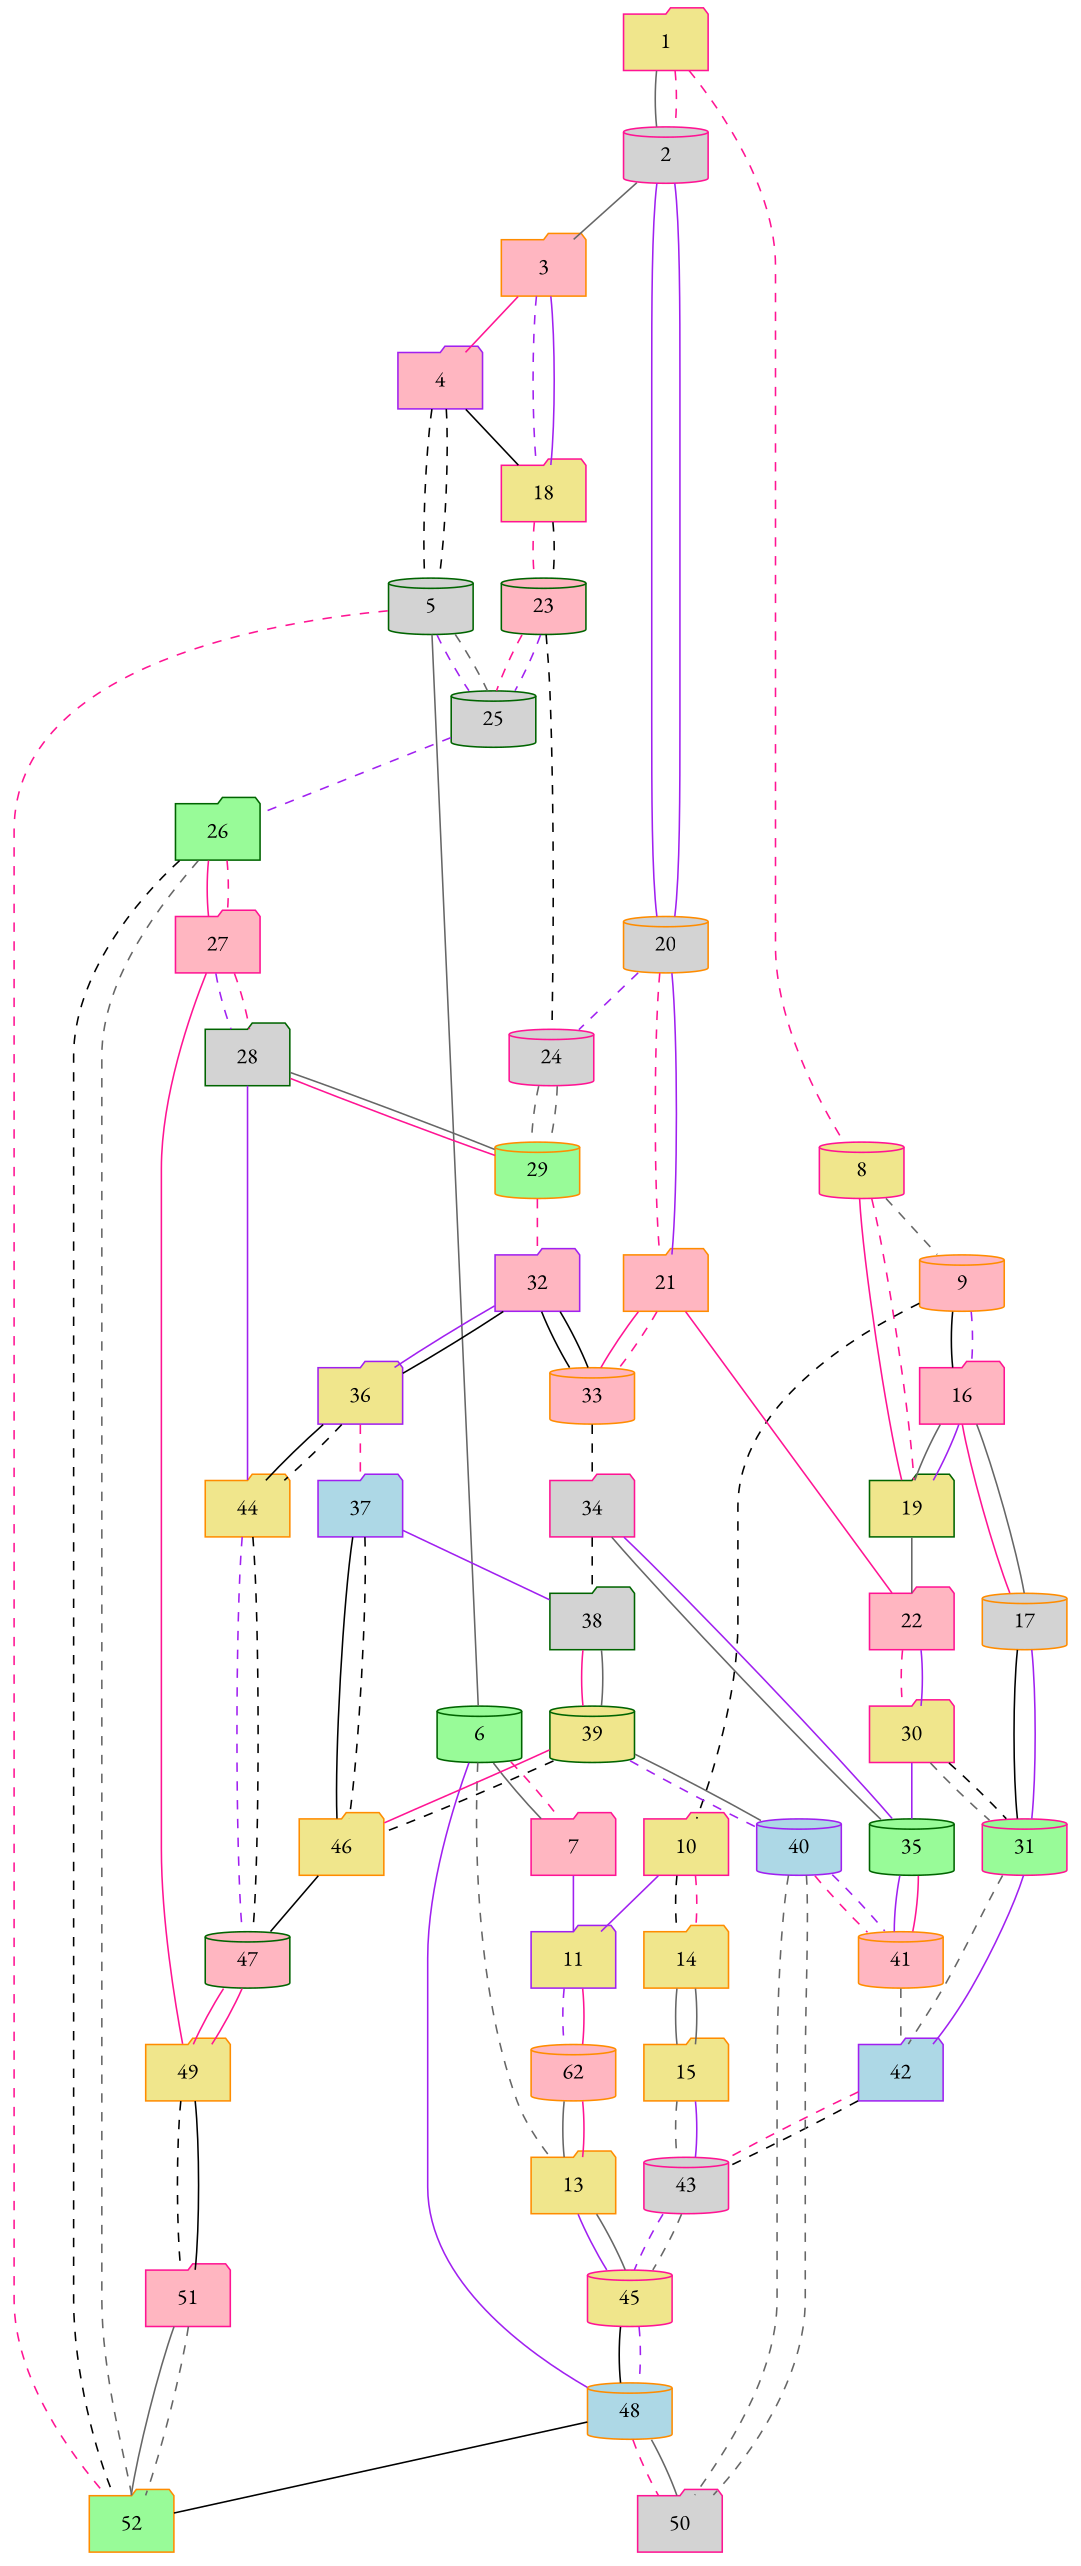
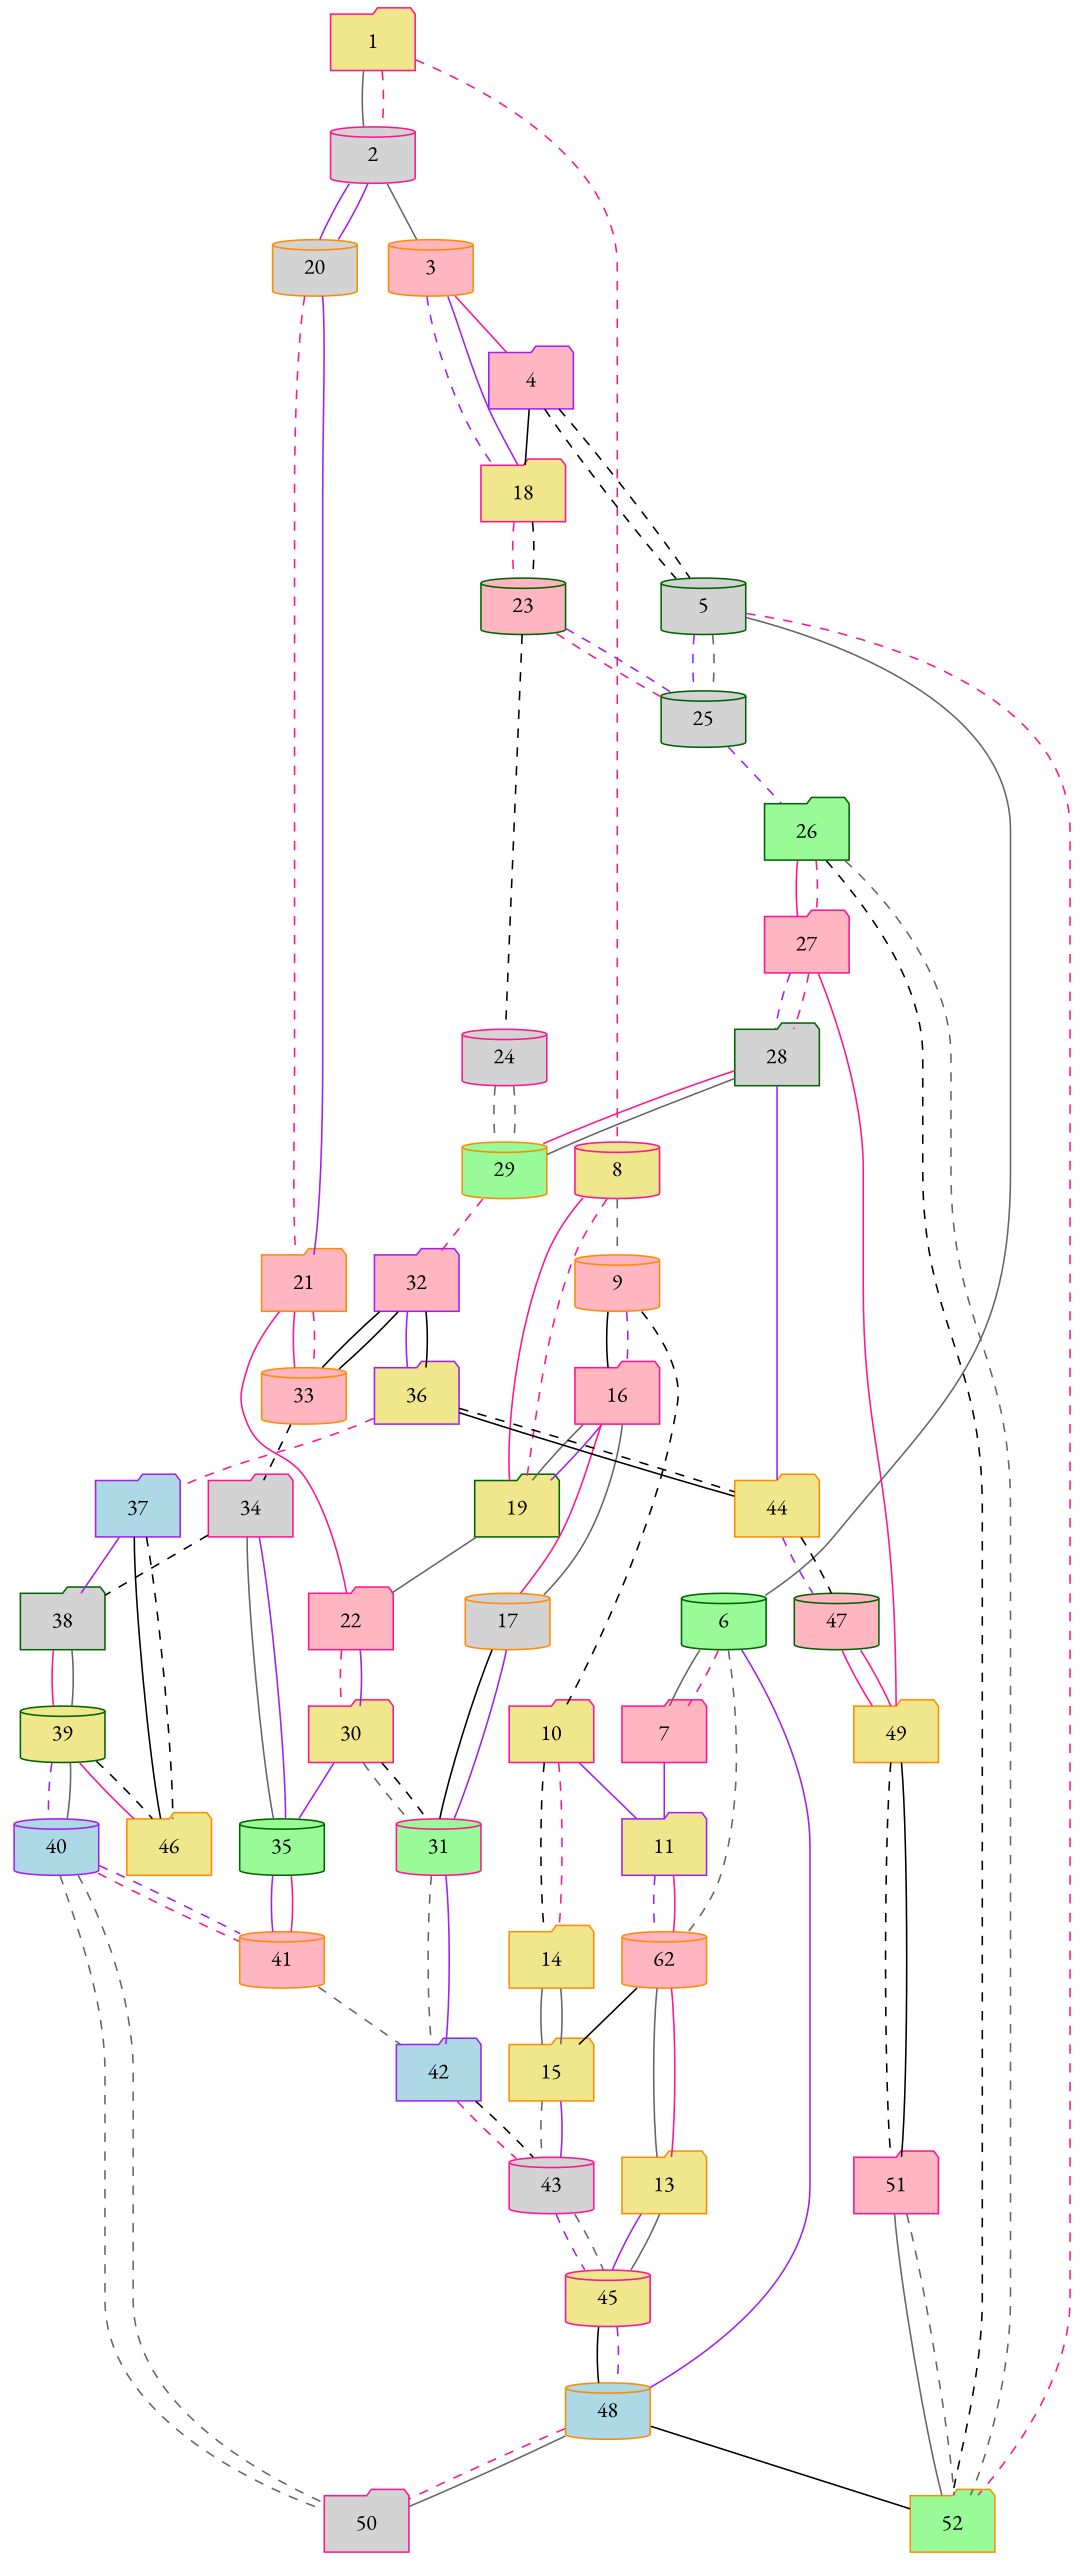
(544, 268) -> (431, 268)
(609, 1001) -> none
(294, 1904) -> none
(486, 1966) -> (735, 1796)
none -> (608, 2016)
